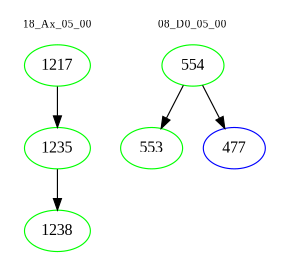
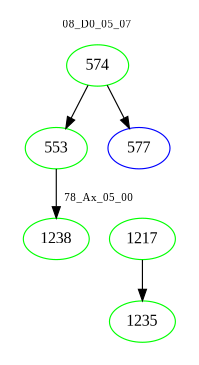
(58, 25) -> (99, 198)
(193, 25) -> (98, 25)
(193, 65) -> (98, 65)
(234, 148) -> (139, 148)
(57, 184) -> (56, 194)
